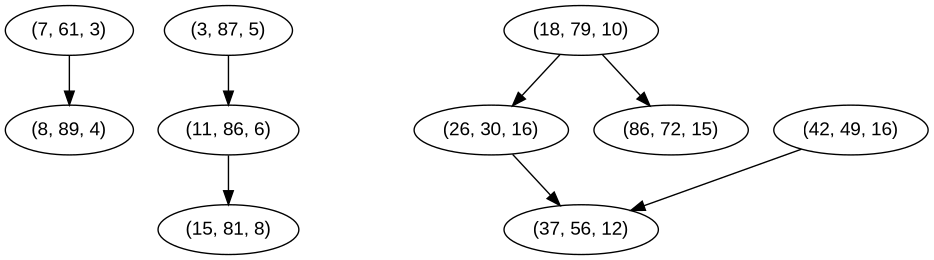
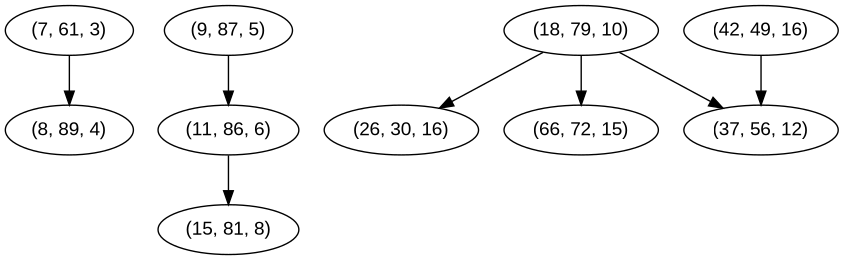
(228, 30) -> (228, 30)
(671, 130) -> (581, 130)
(532, 175) -> (665, 77)
